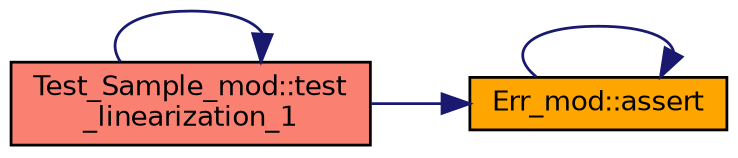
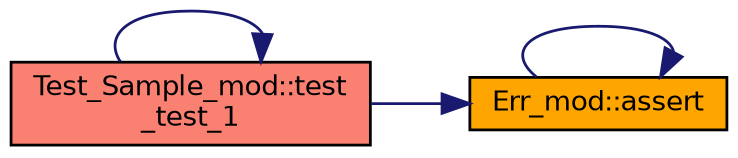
(191, 104) -> (191, 104)
